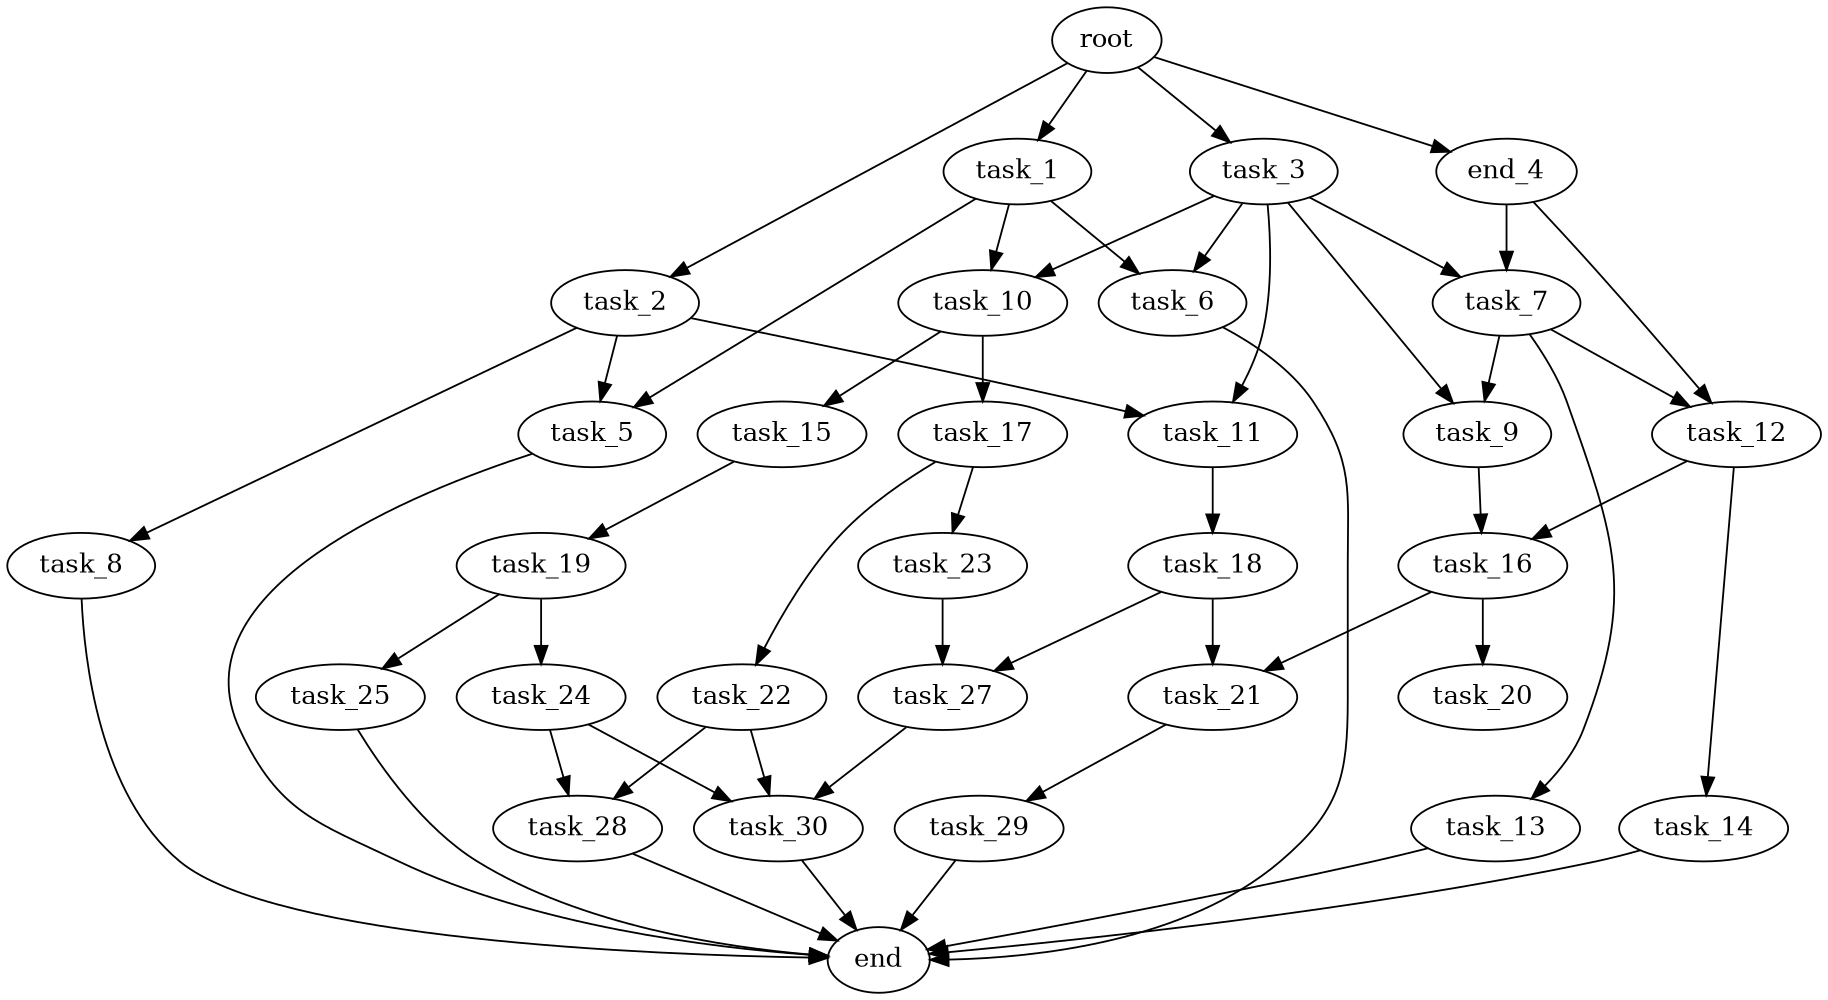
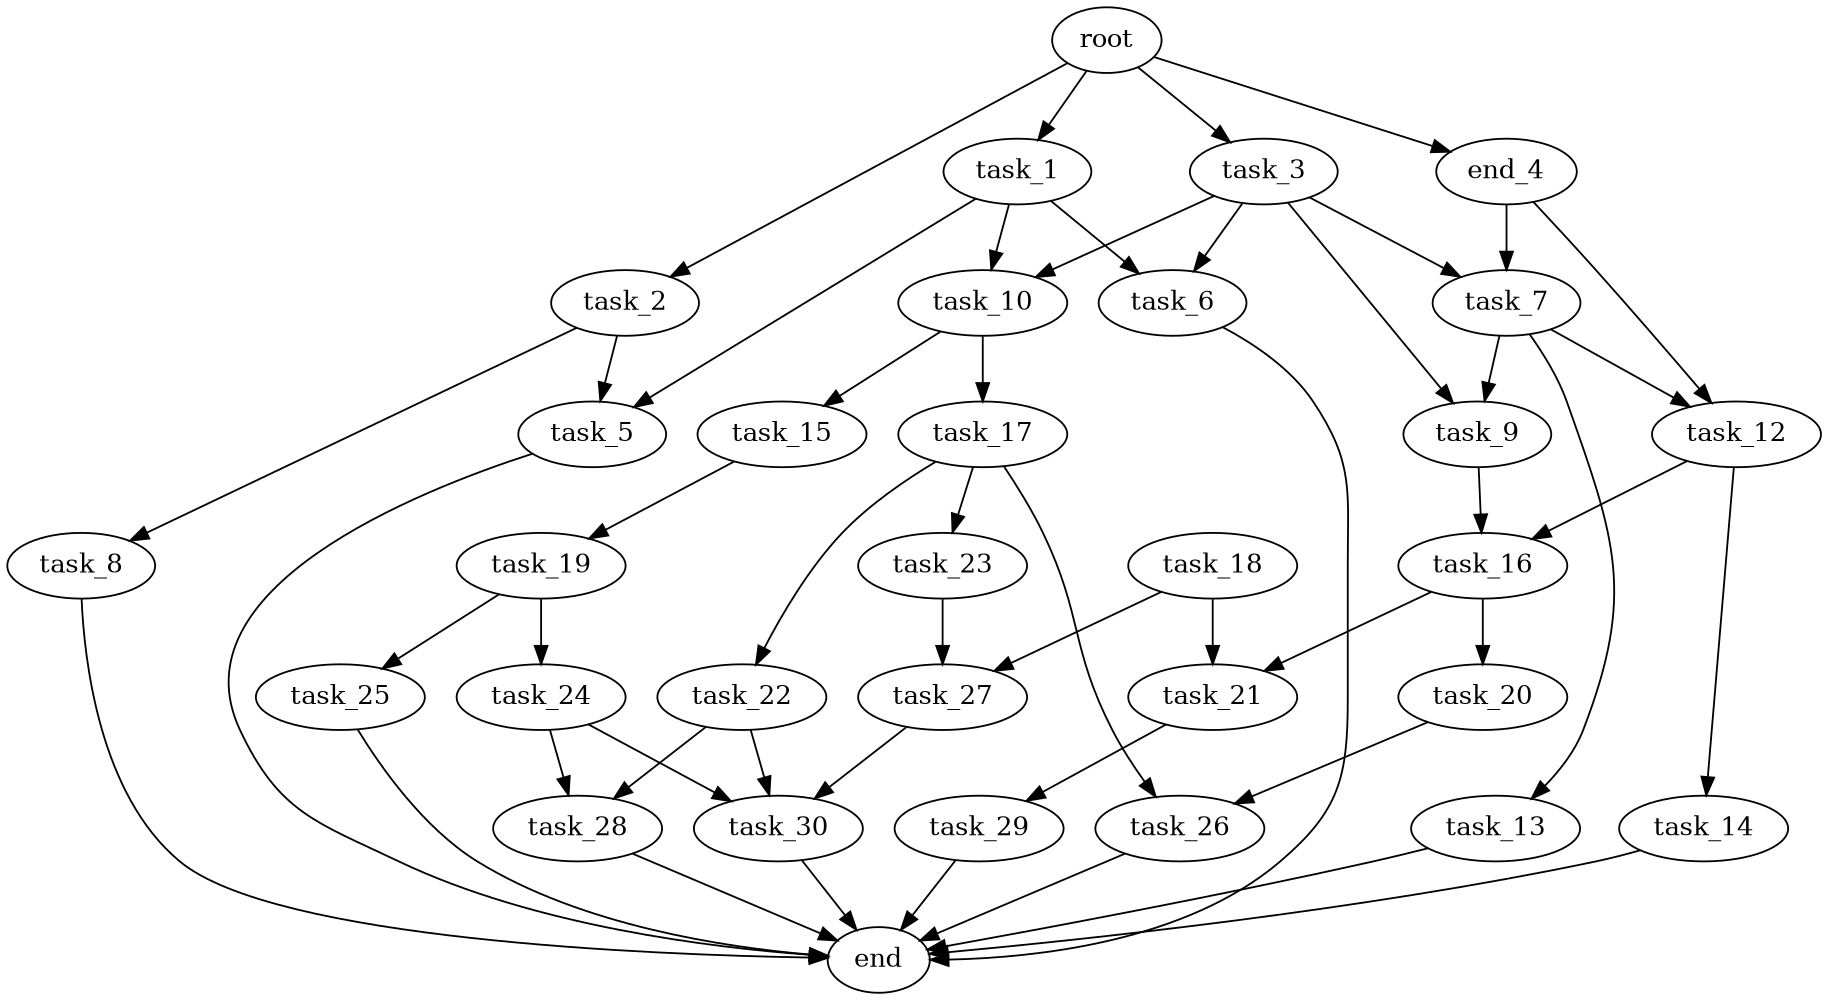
(1213, 434) -> none
none -> (1180, 829)
